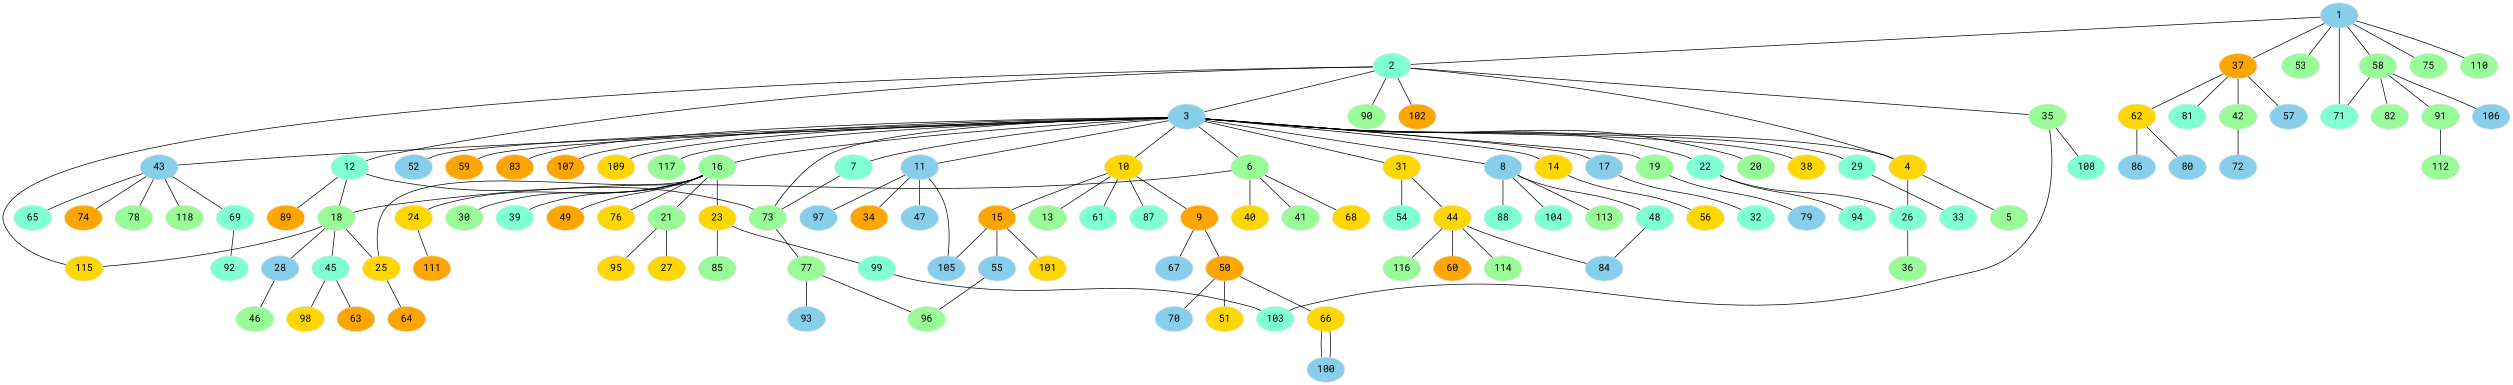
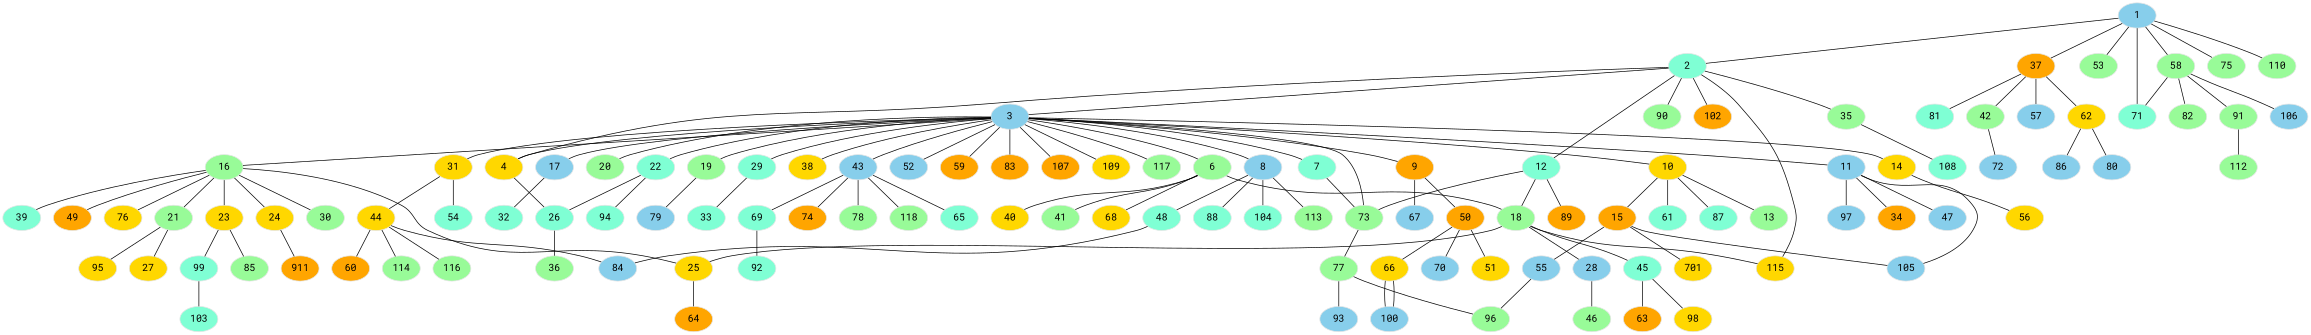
(1161, 193) -> (1214, 133)
(2009, 218) -> none
(432, 268) -> (300, 268)
(1048, 268) -> (1693, 268)
(1721, 304) -> none
